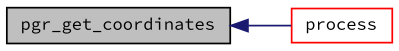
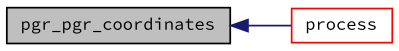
(119, 26) -> (119, 26)
